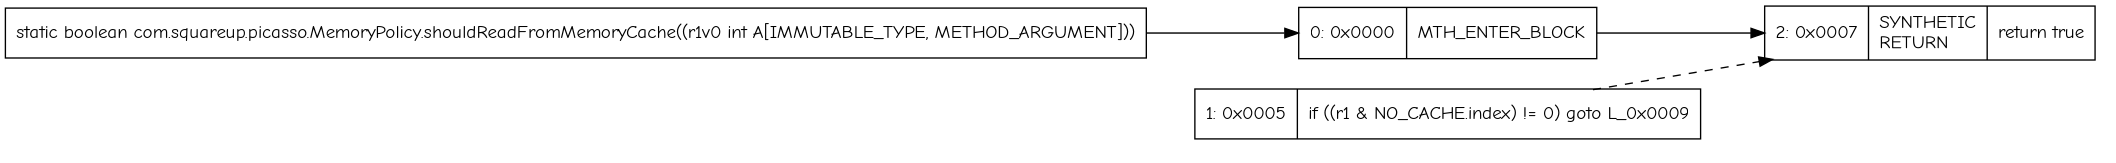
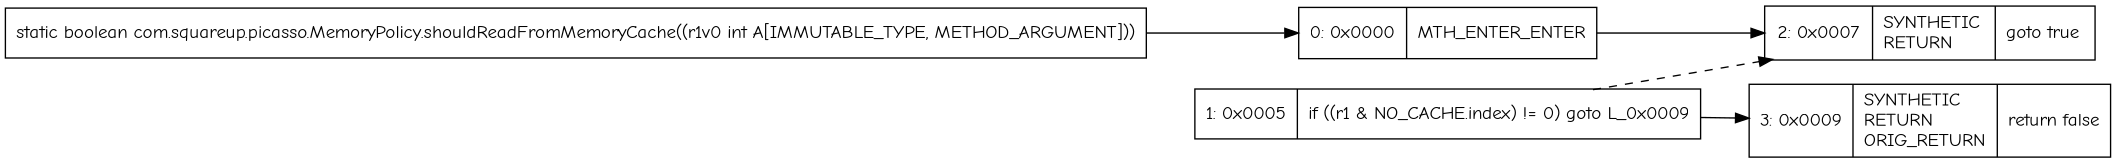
(1501, 32) -> (1502, 32)
(2041, 32) -> (2043, 32)
none -> (1930, 121)
